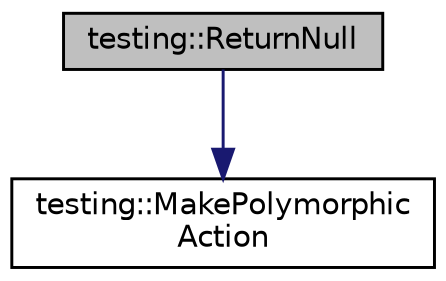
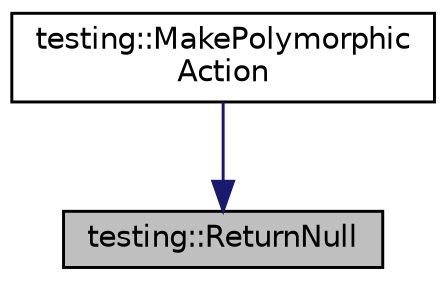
(223, 109) -> (223, 141)
